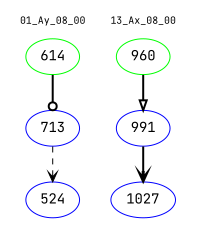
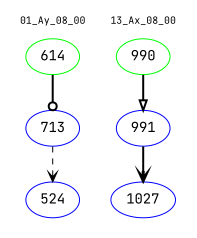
(143, 57) -> (143, 57)
